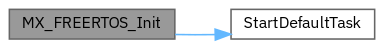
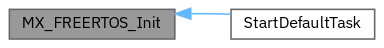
(195, 35) -> (211, 14)
